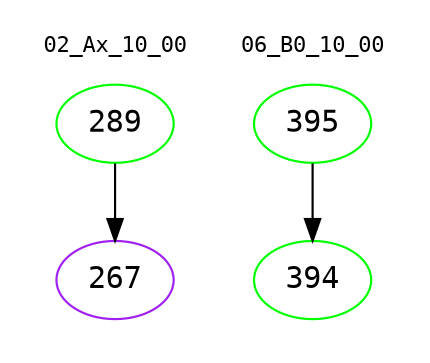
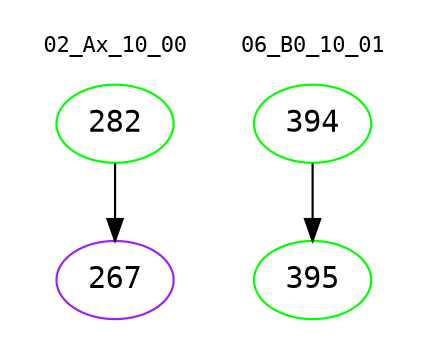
(314, 47) -> (314, 47)
(115, 124) -> (115, 124)
(313, 191) -> (313, 191)
